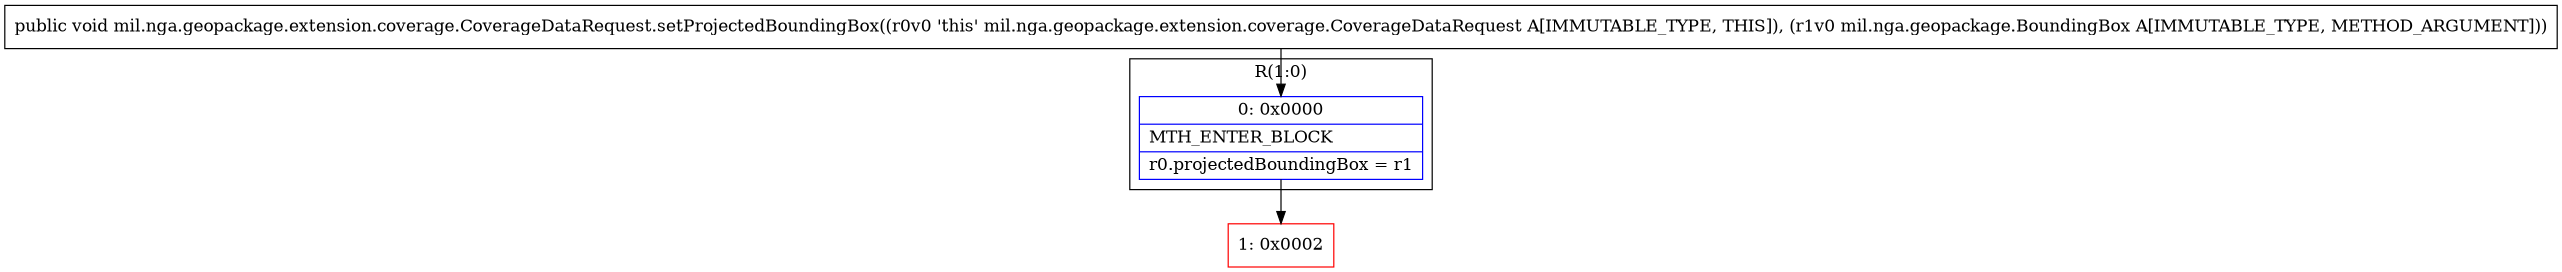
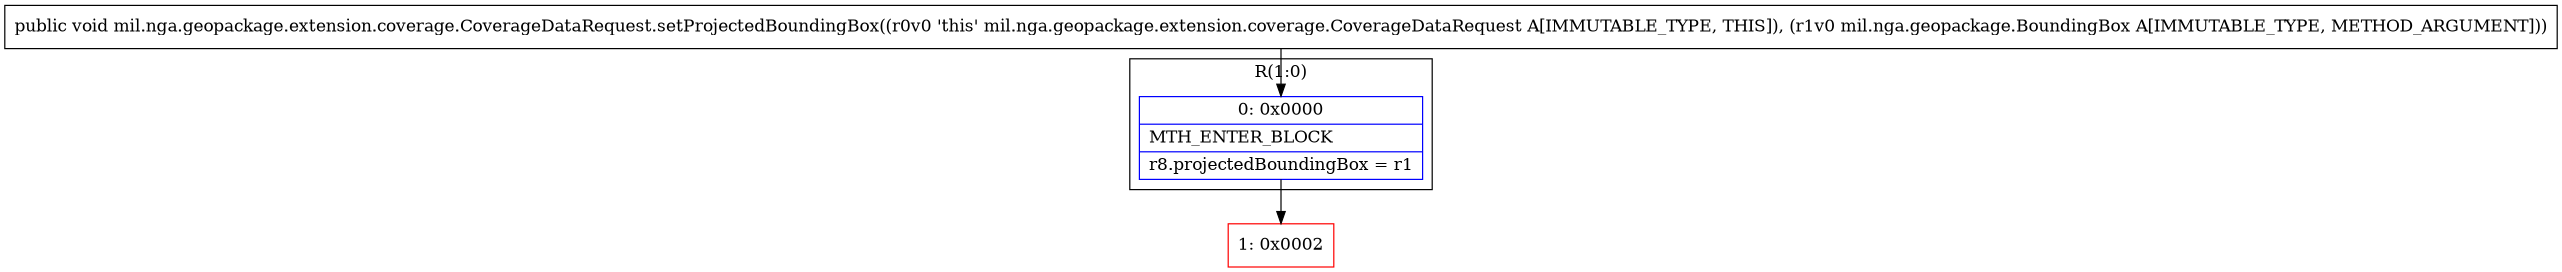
(1281, 165) -> (1281, 165)
